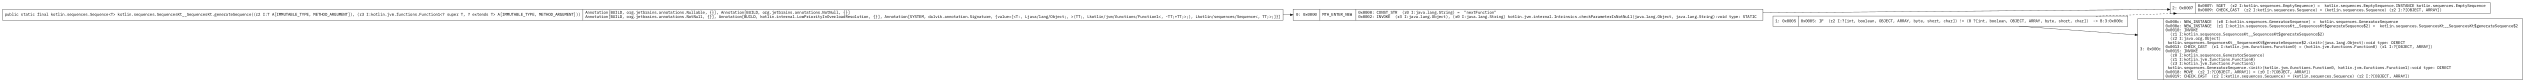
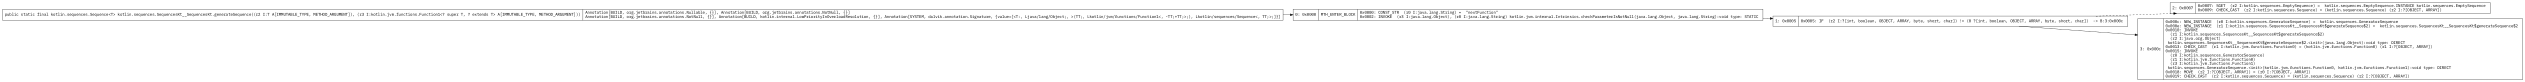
(1965, 11) -> (1767, 18)
(1337, 15) -> (1338, 15)
